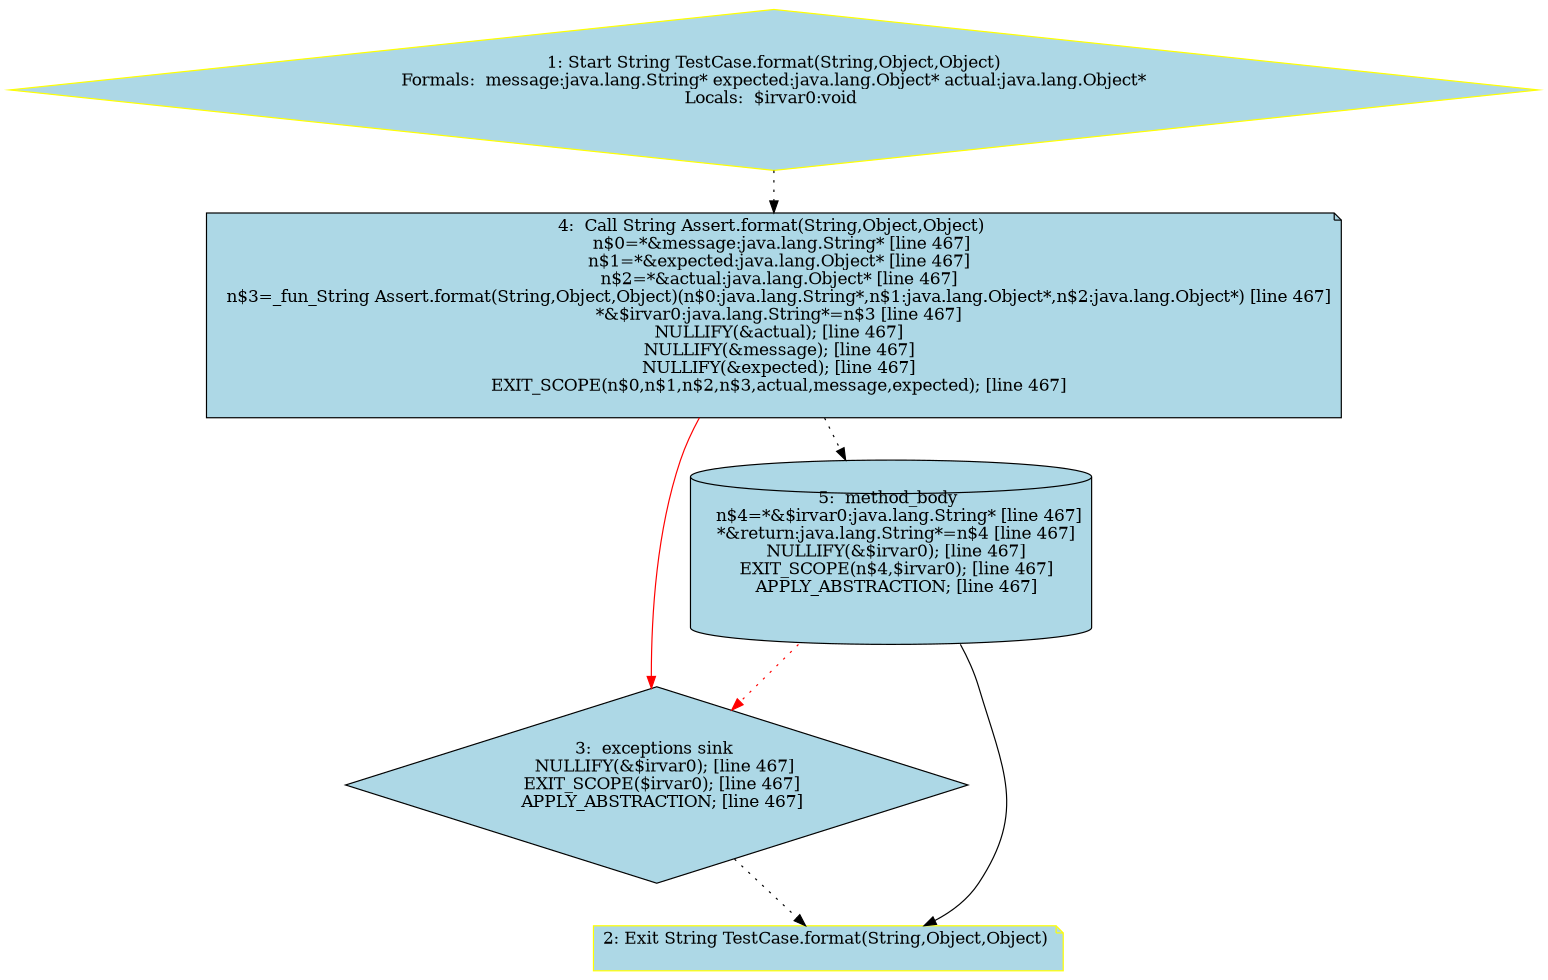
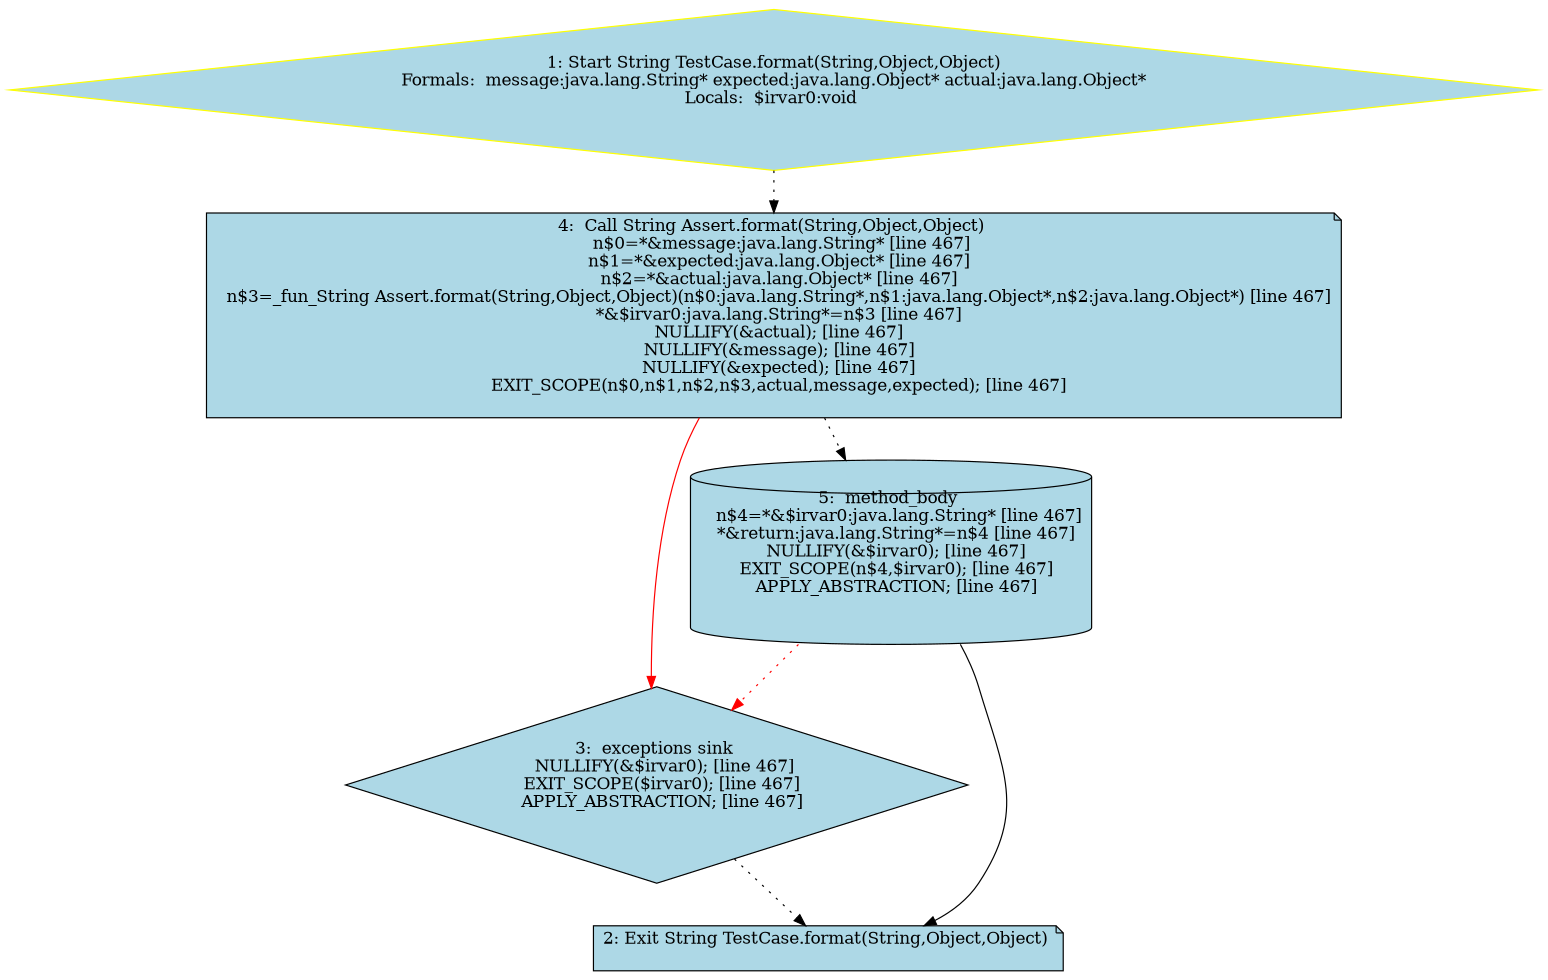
(828, 948) -> (828, 948)
